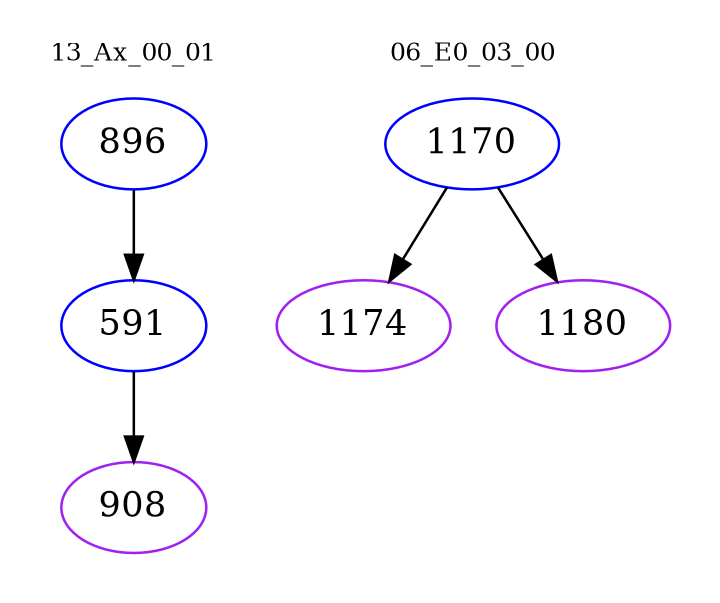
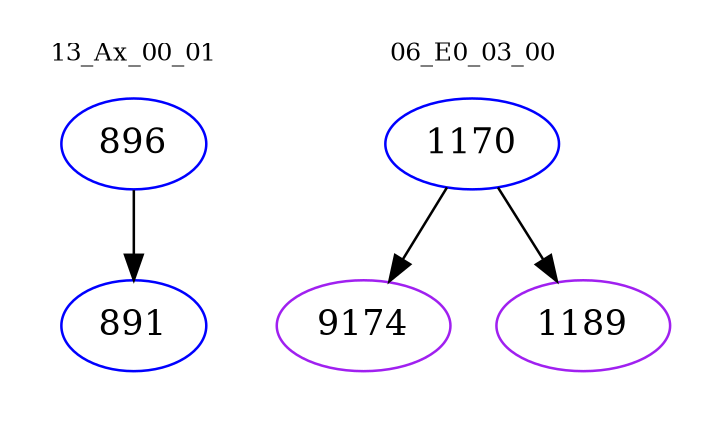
(134, 326) -> (134, 326)
(364, 326) -> (364, 326)
(583, 326) -> (583, 326)
(134, 508) -> none
